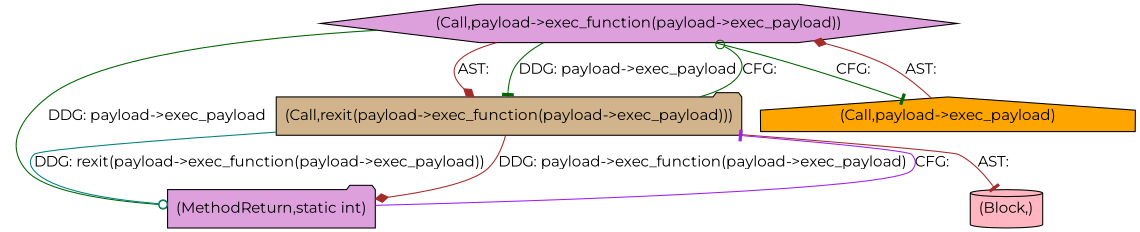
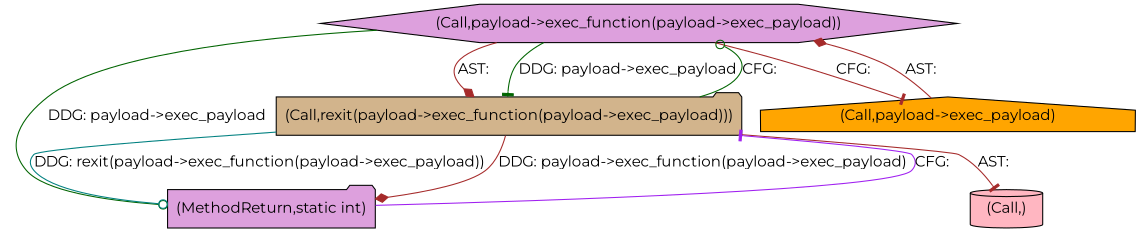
(808, 68) -> (808, 68)
(1006, 209) -> (1006, 209)
